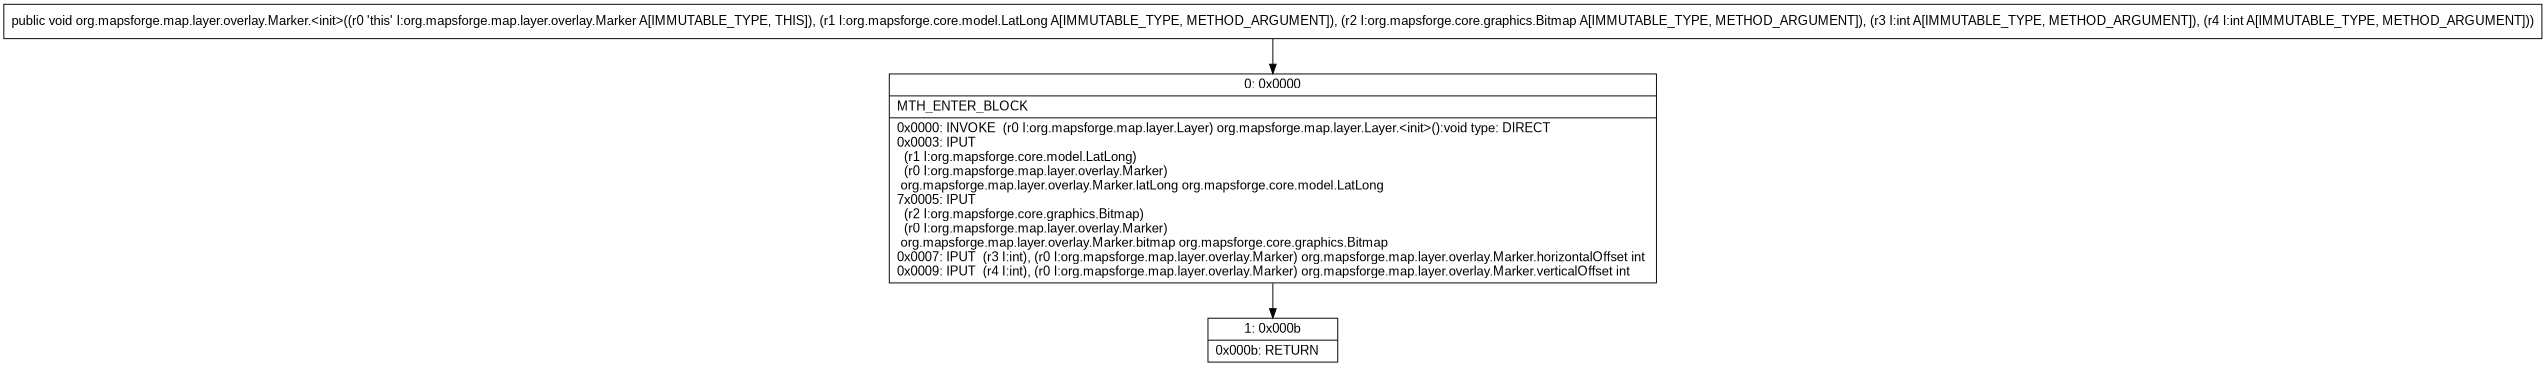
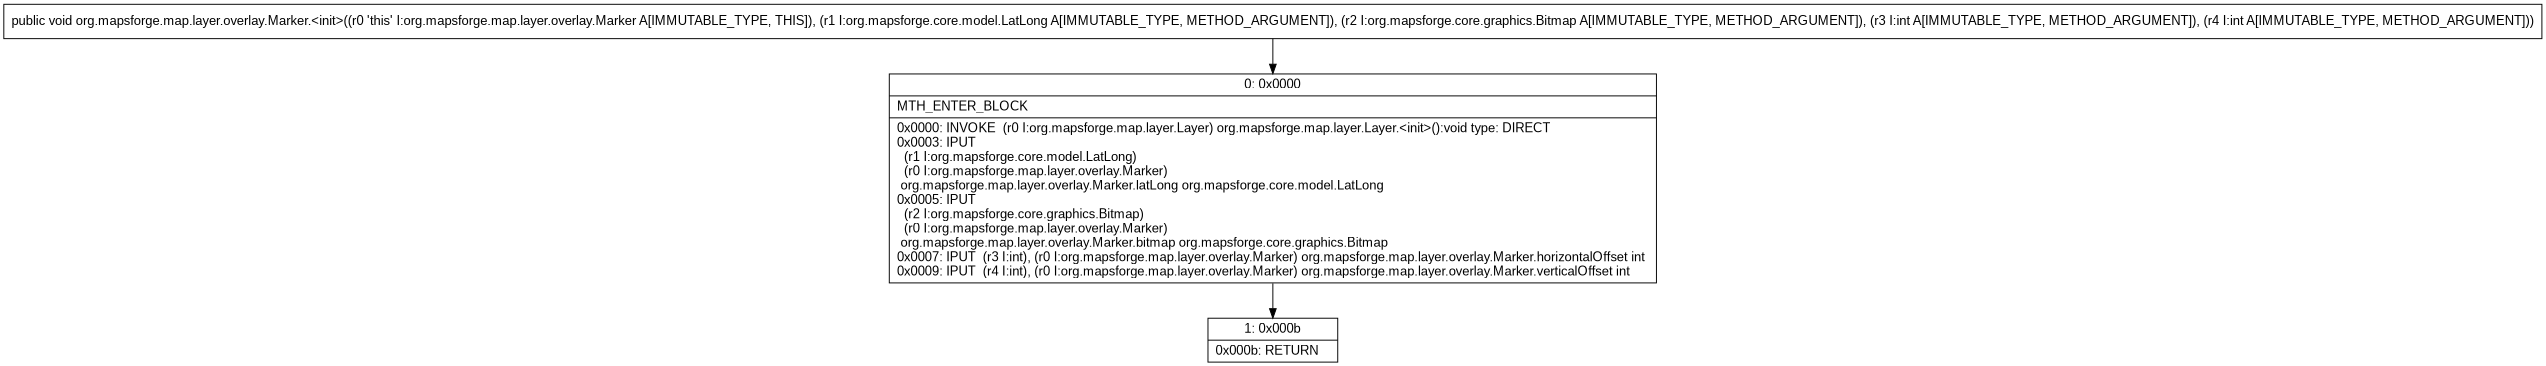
(940, 200) -> (940, 200)
